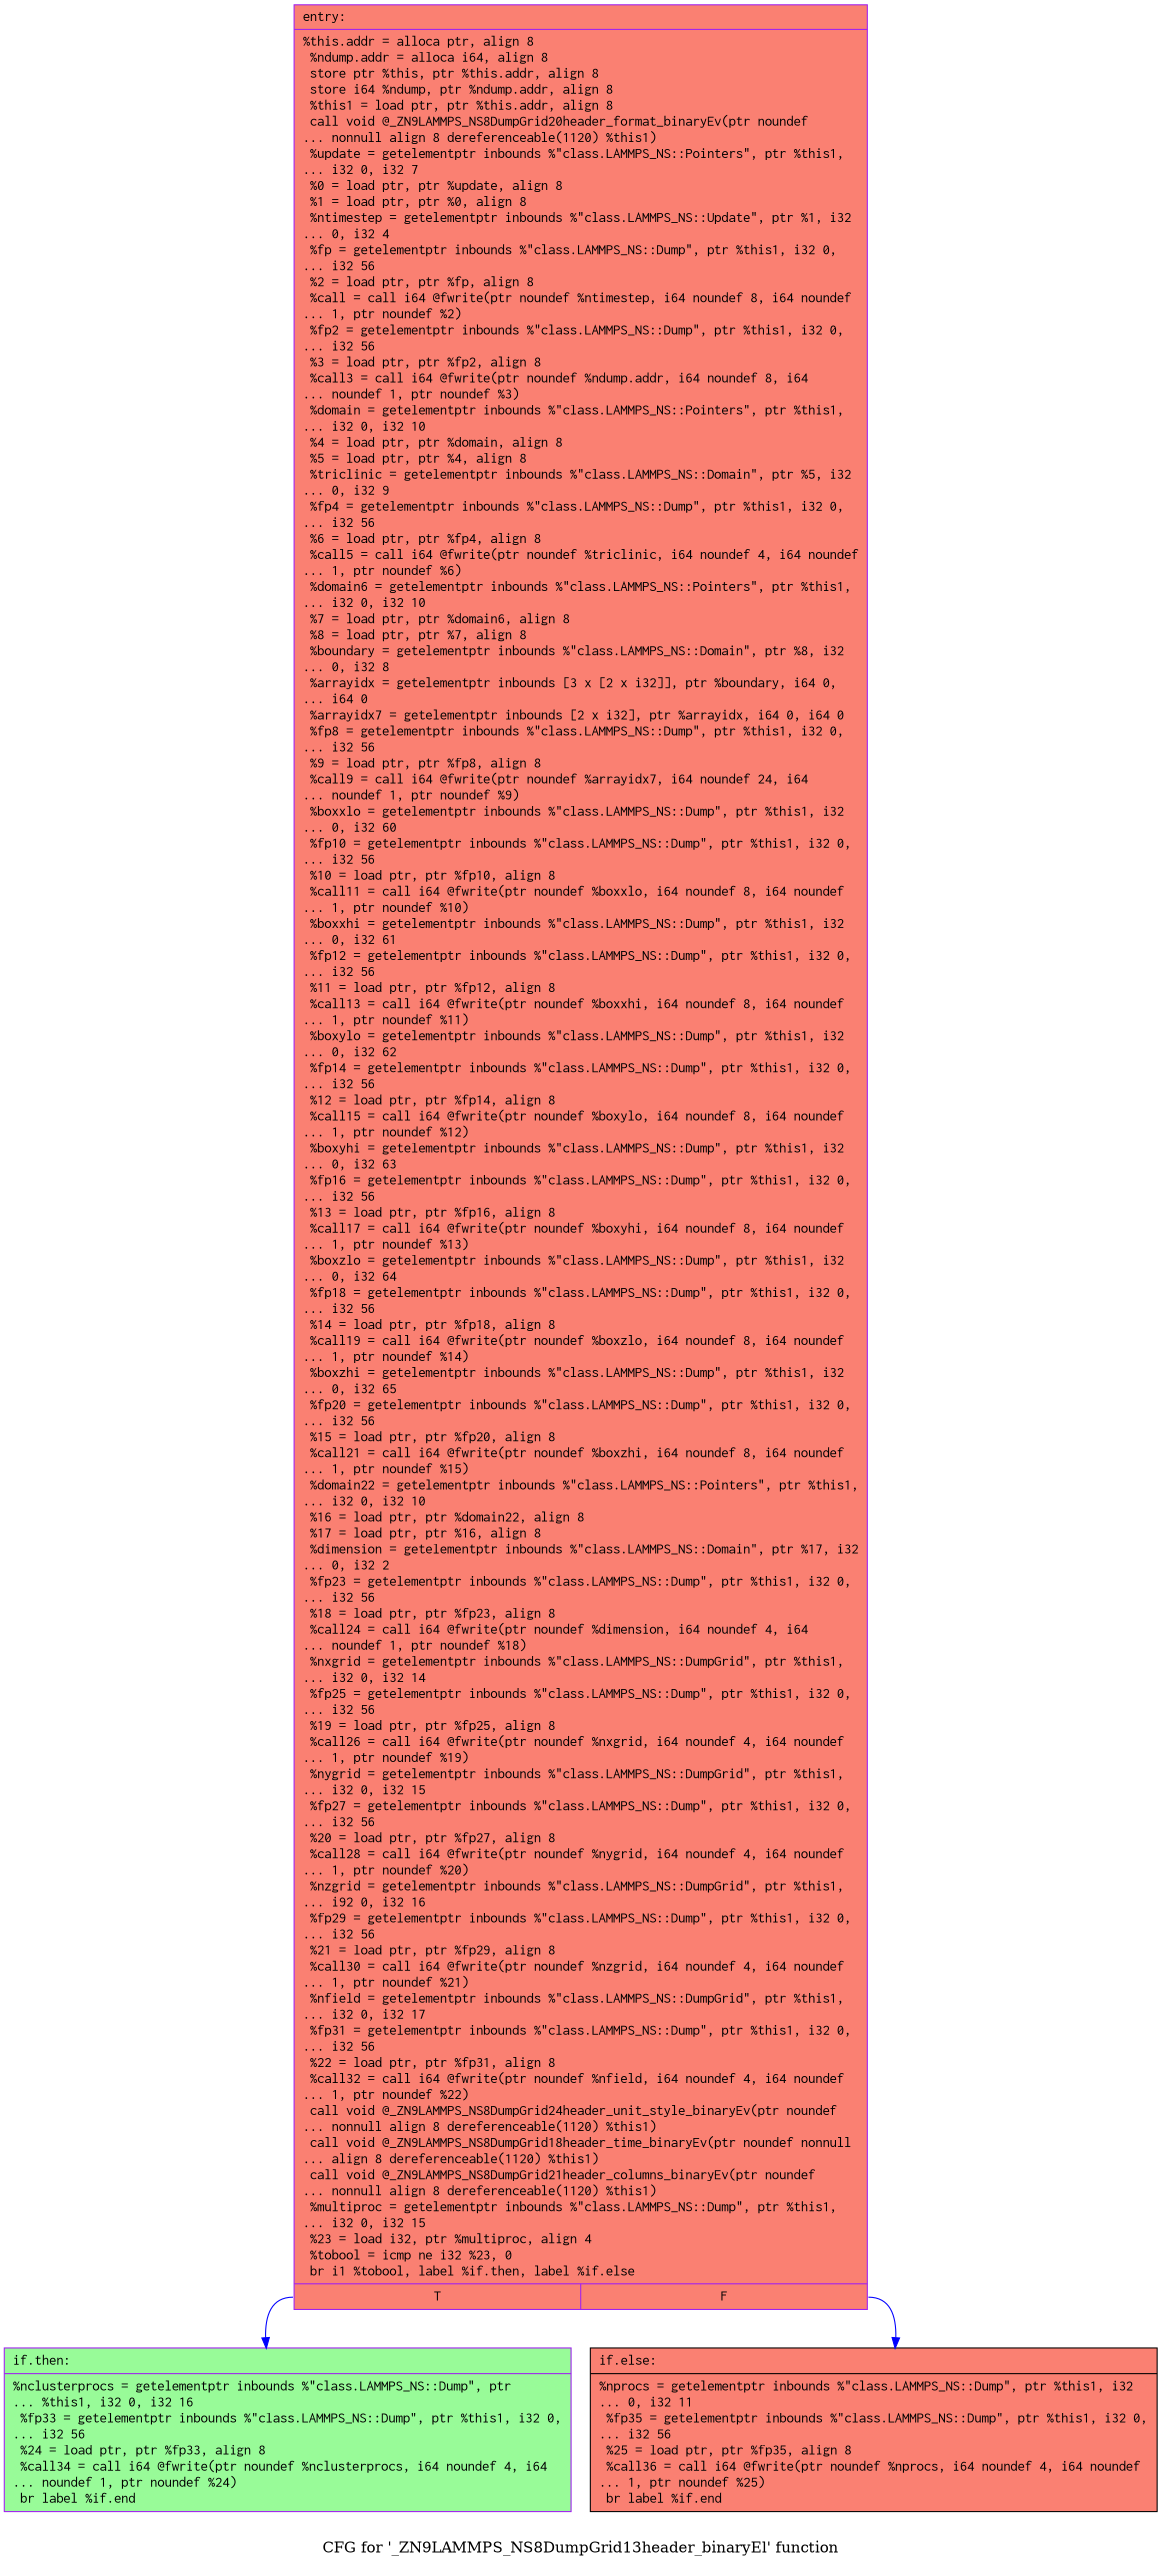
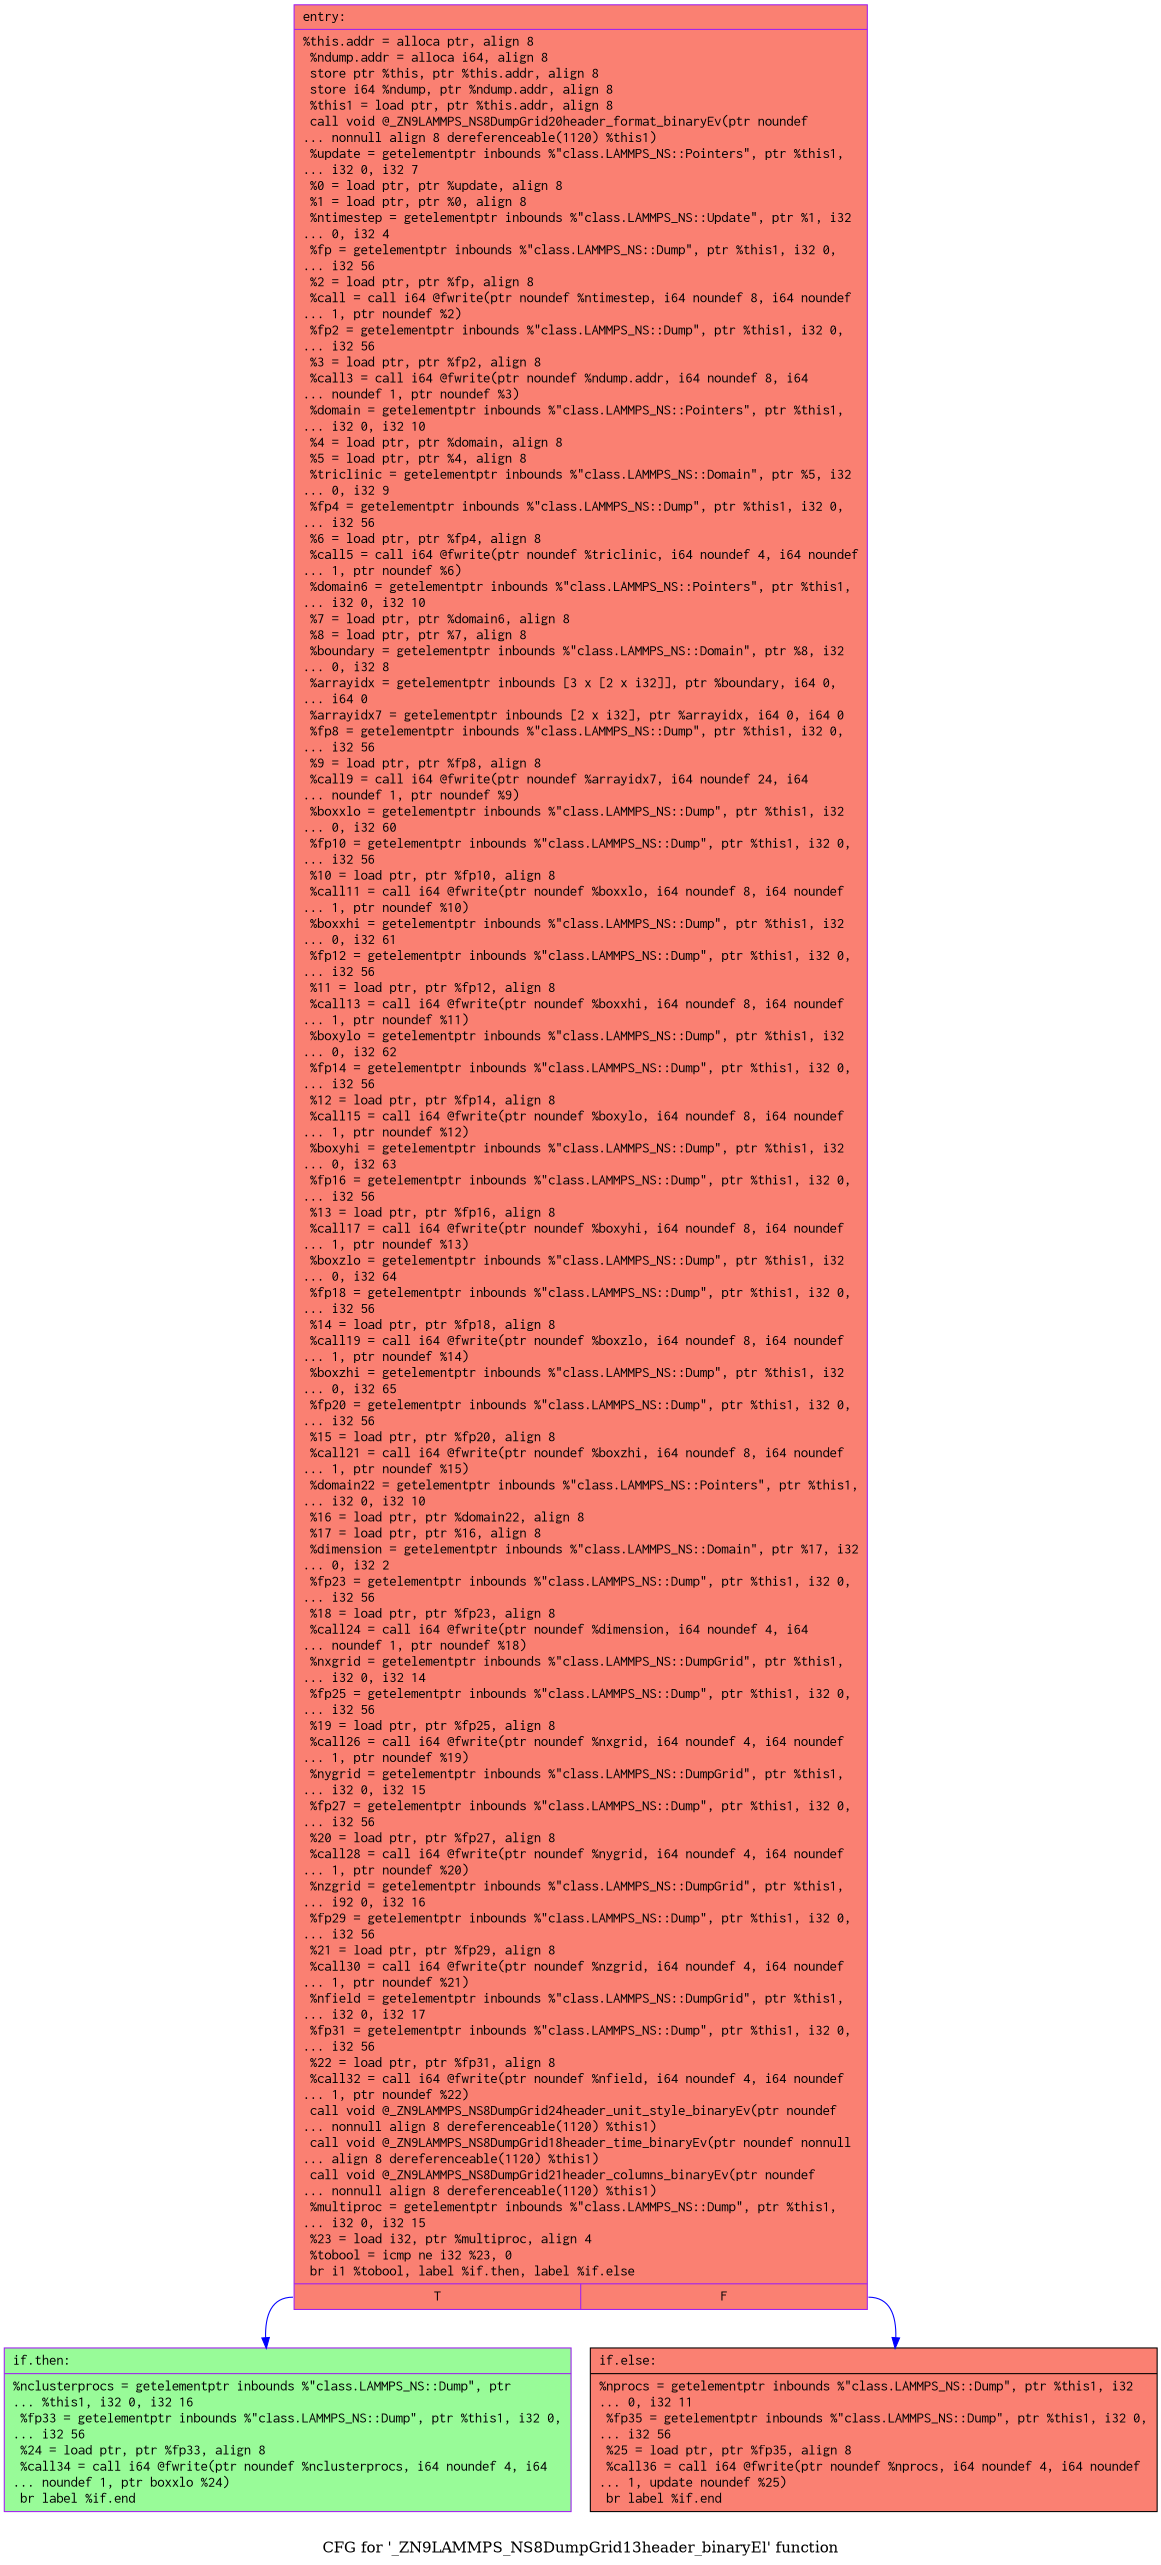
(125, 2482) -> (121, 2482)
(682, 2482) -> (693, 2482)
